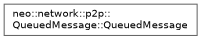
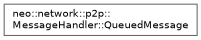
(101, 20) -> (101, 20)
